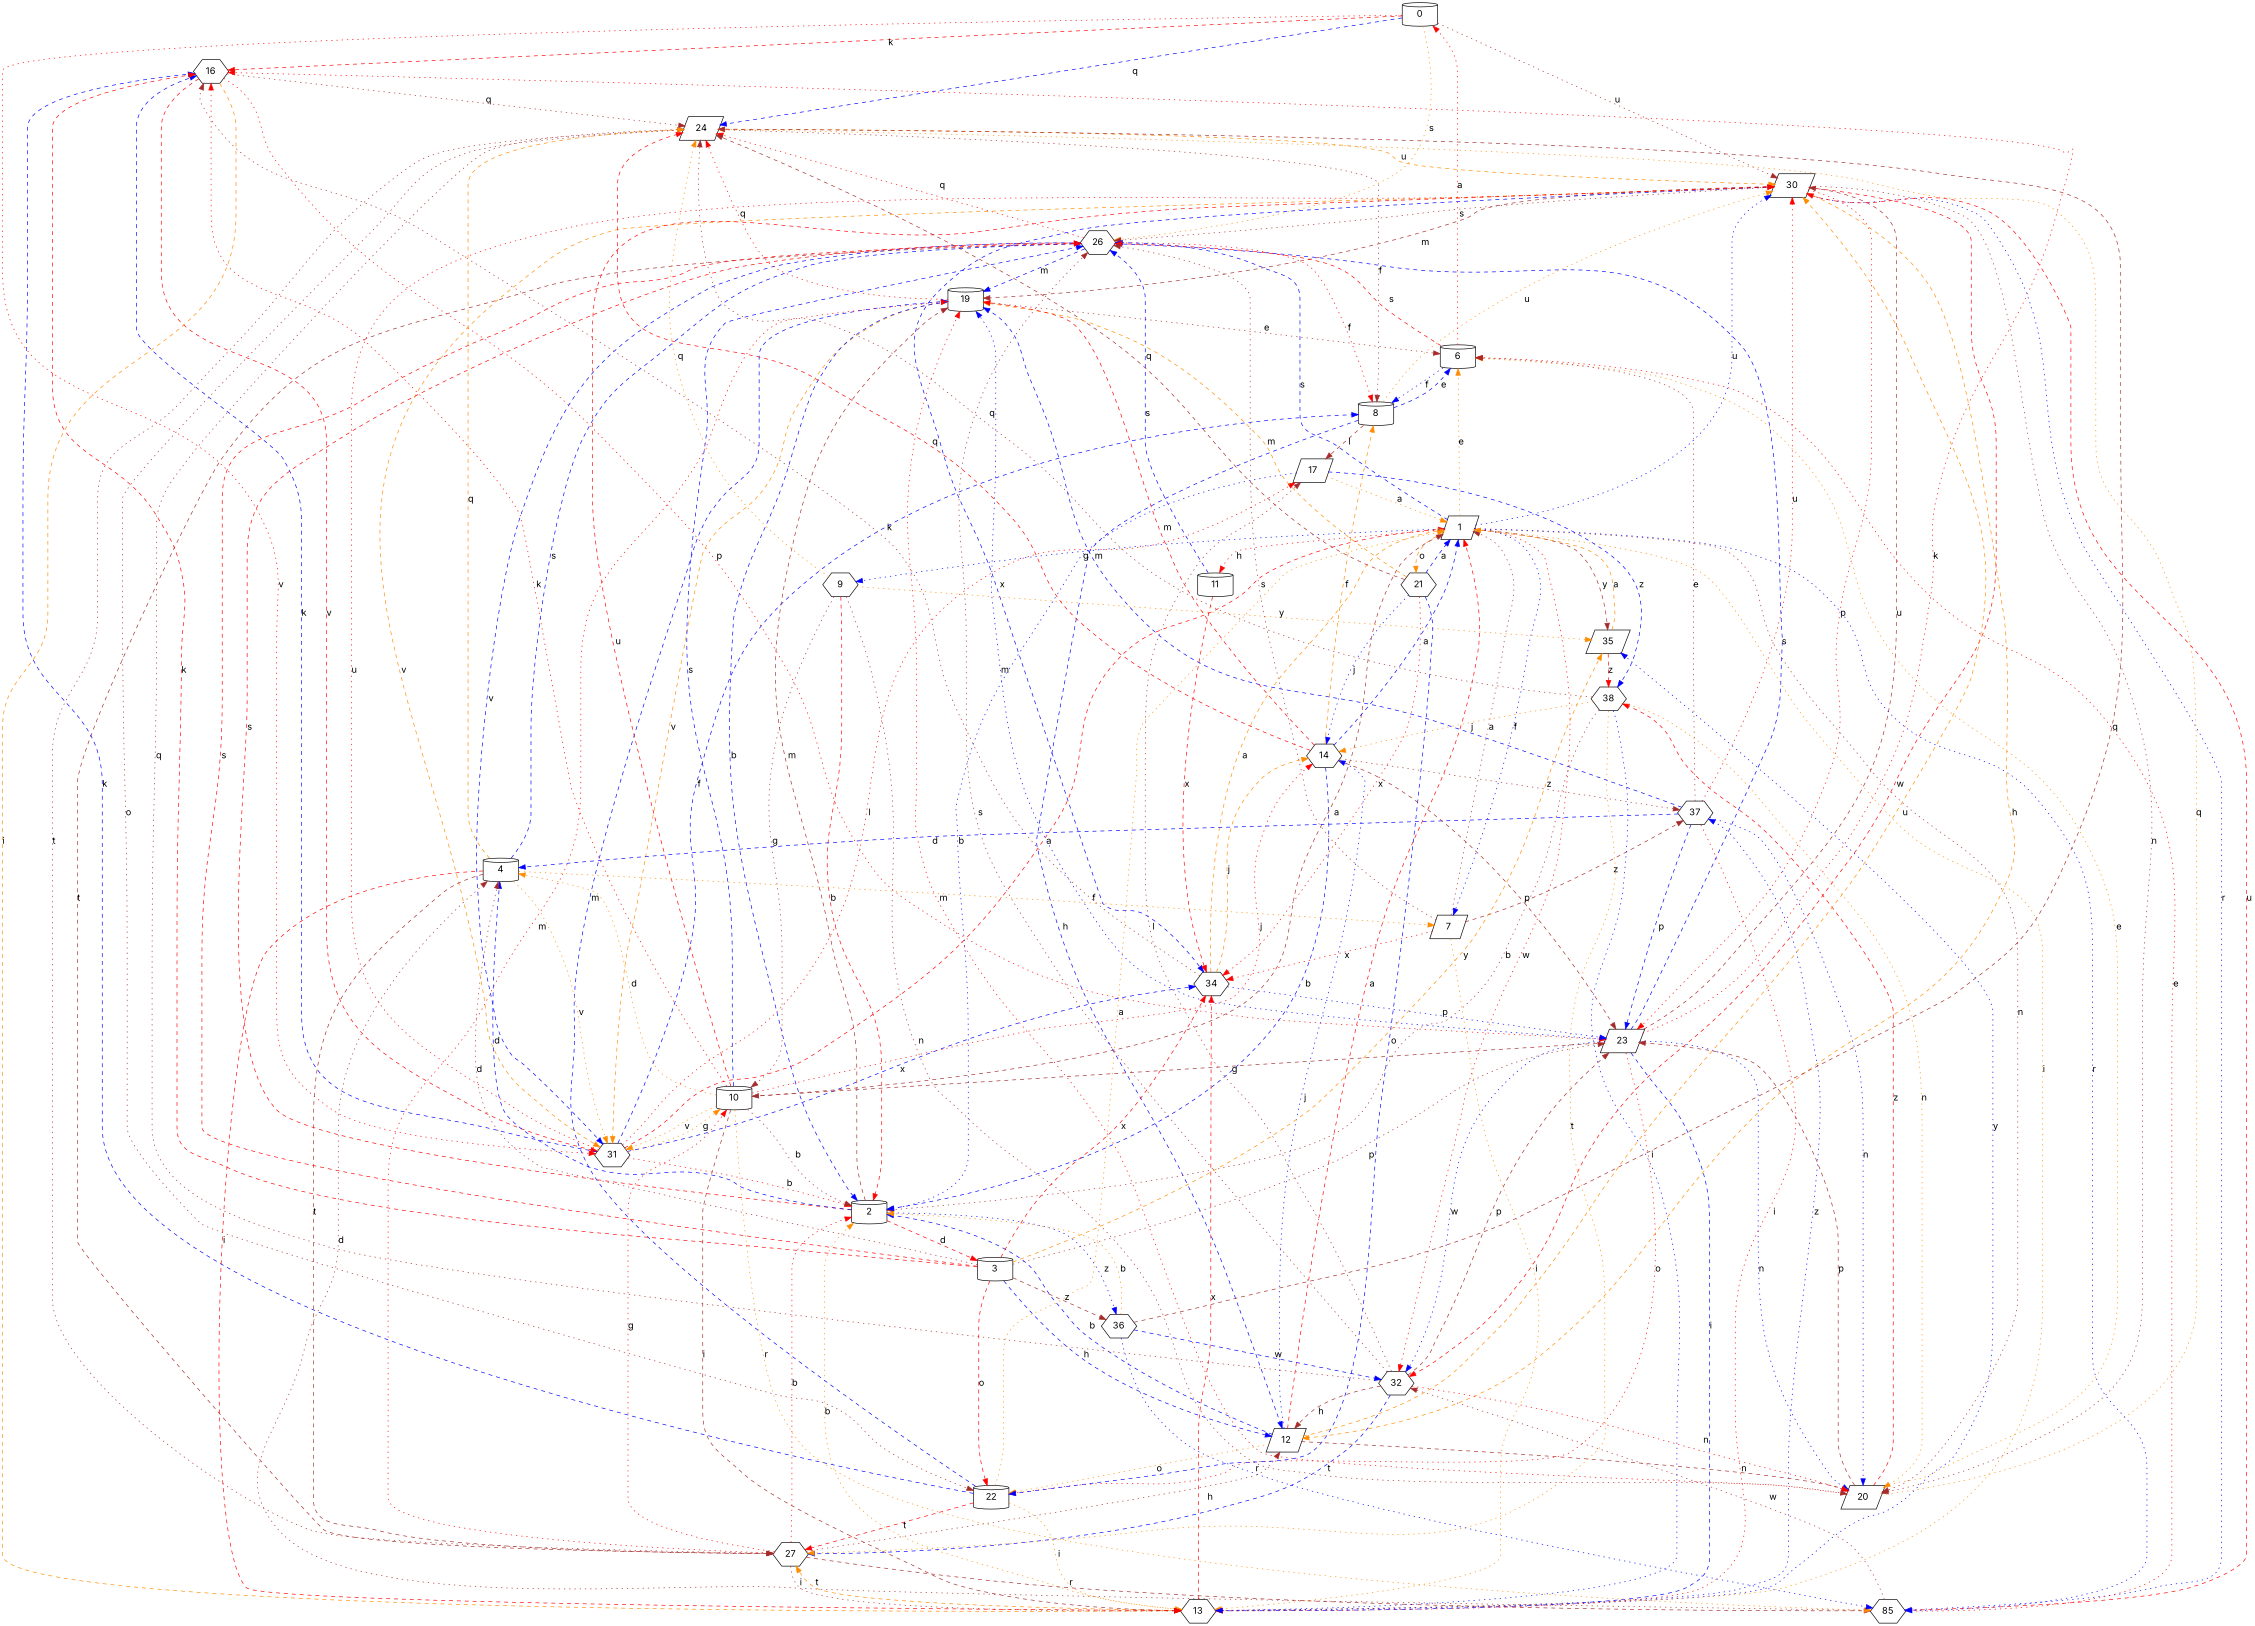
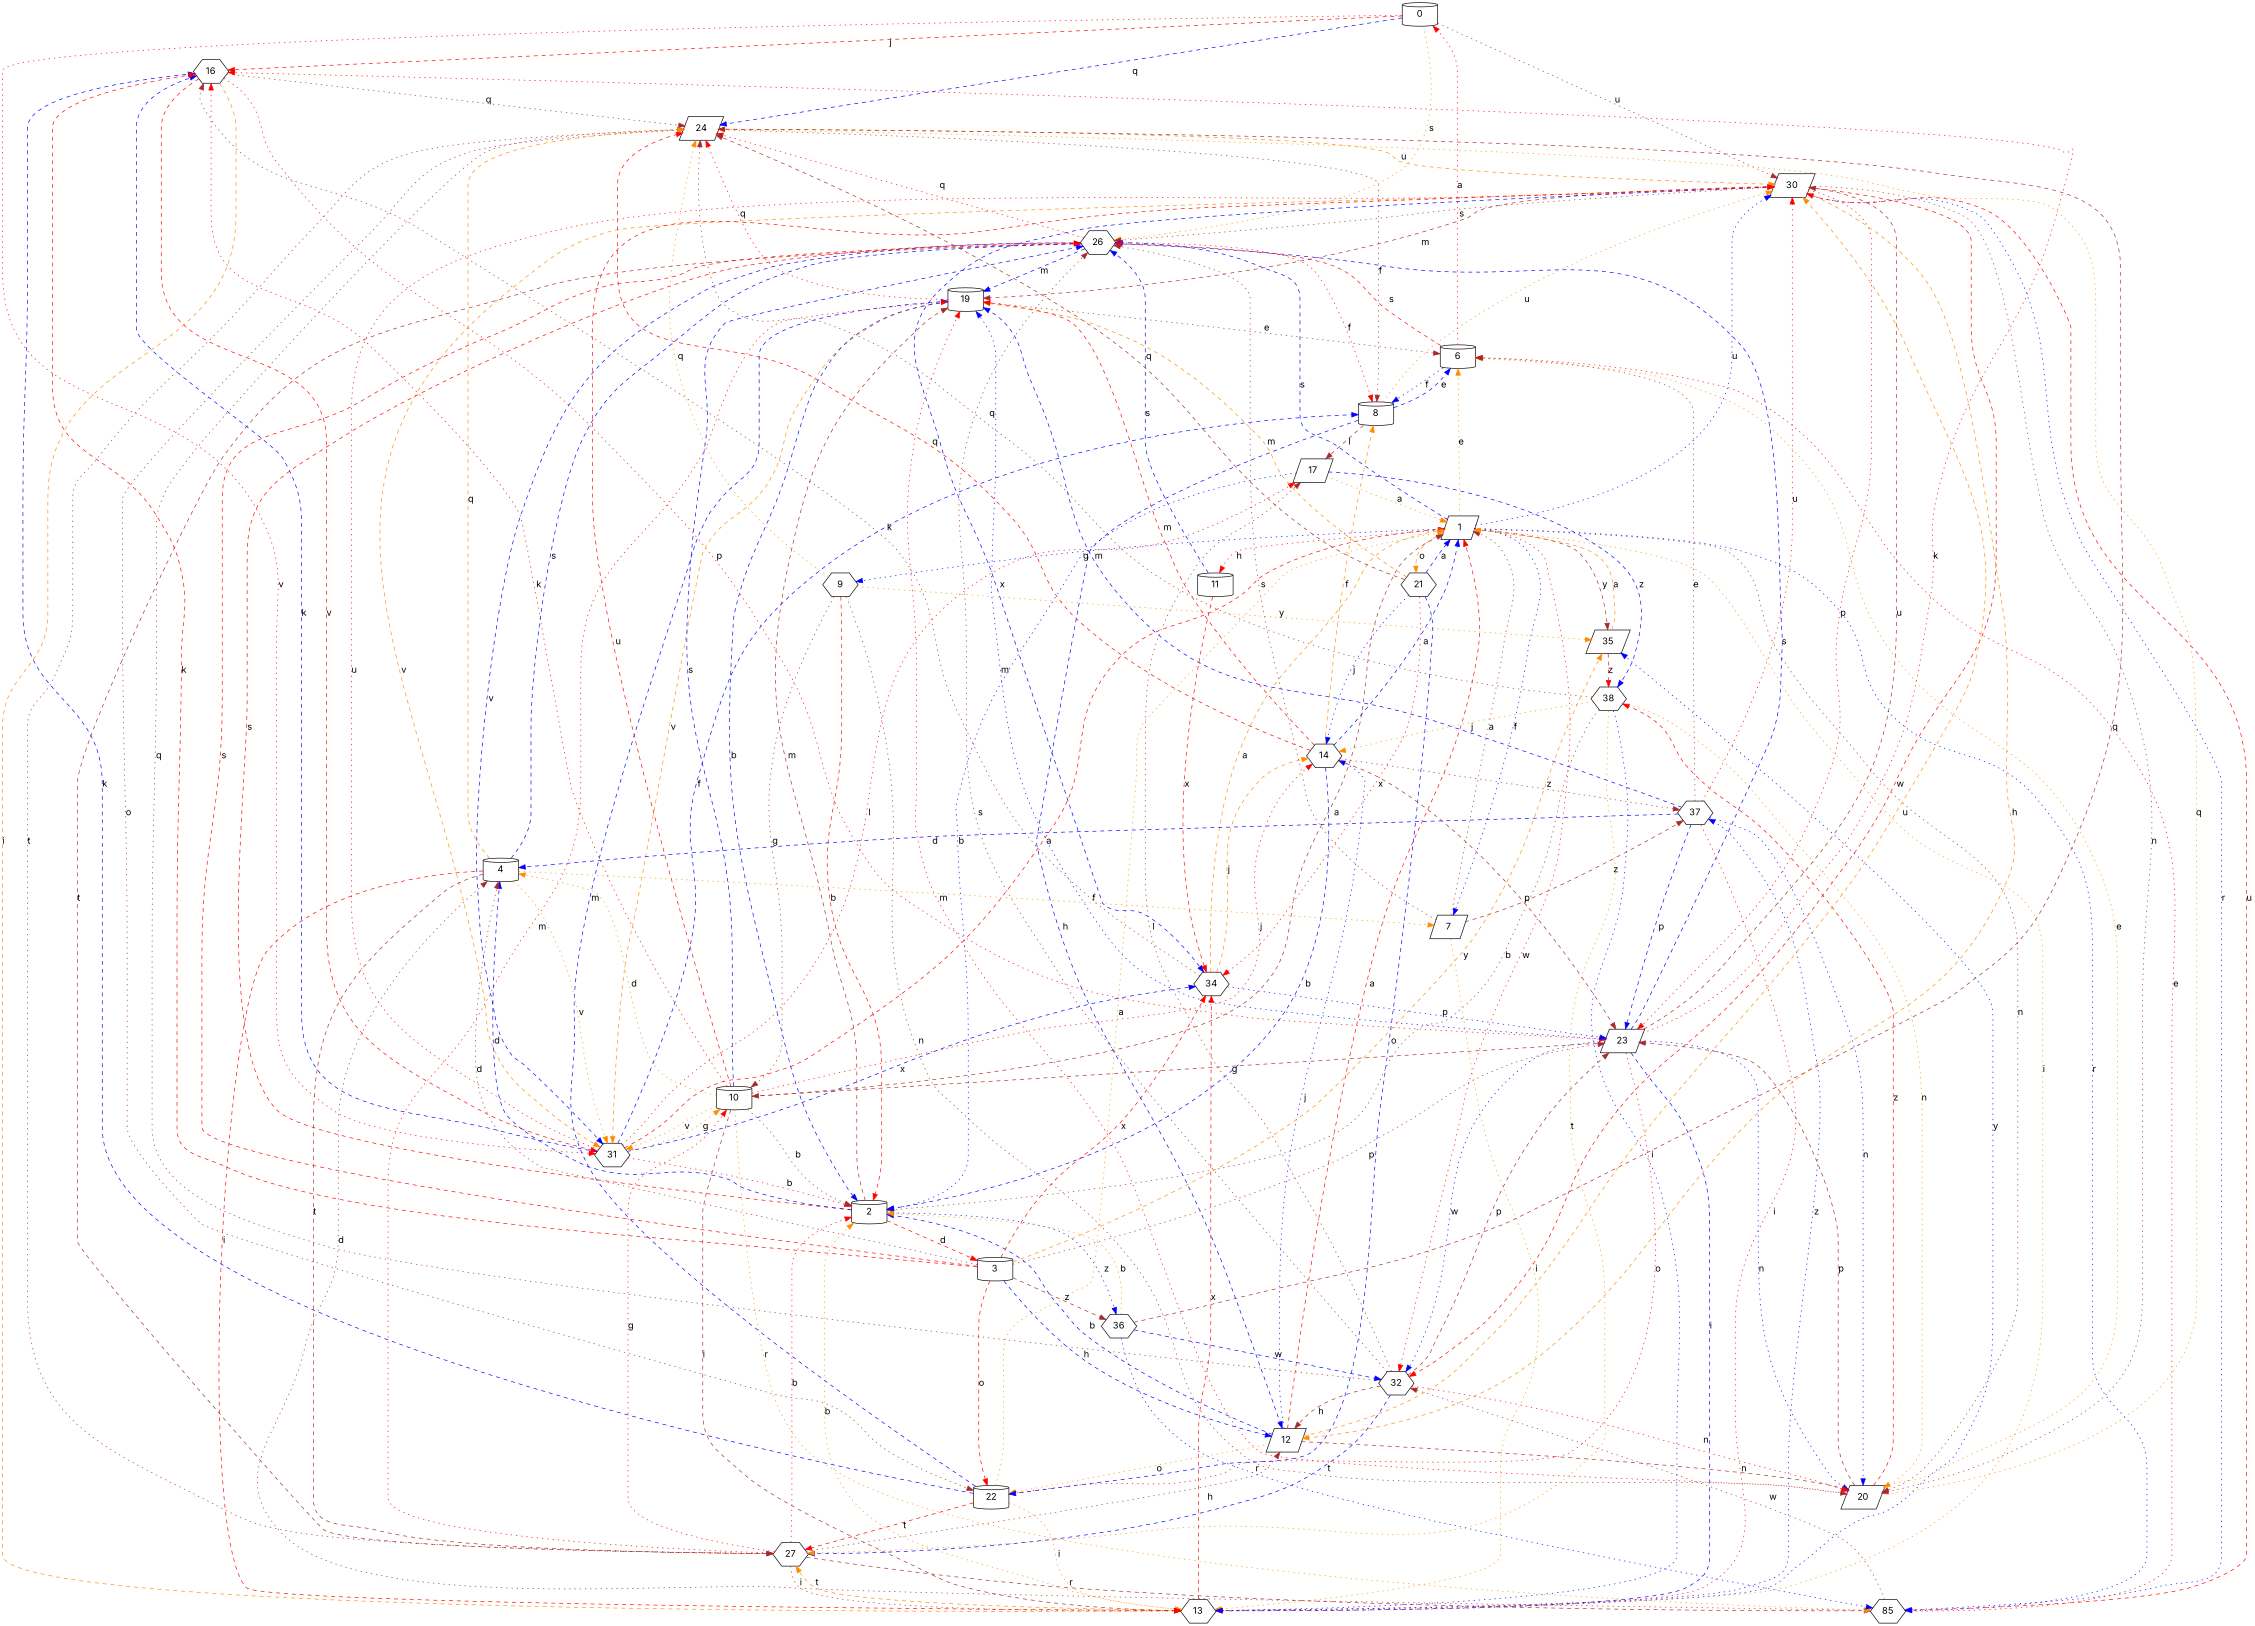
(891, 43) -> (891, 43)
(52, 930) -> (28, 946)
(1333, 955) -> none
